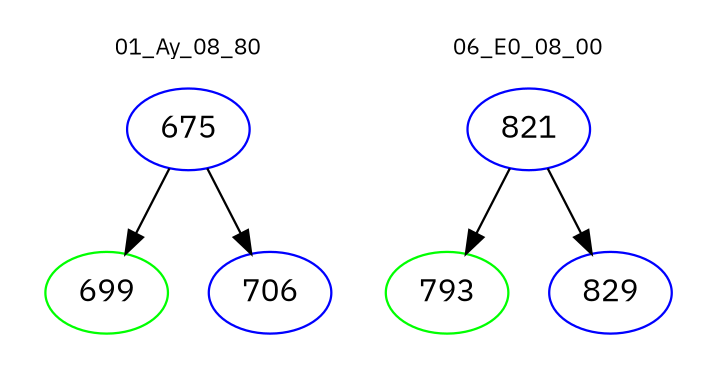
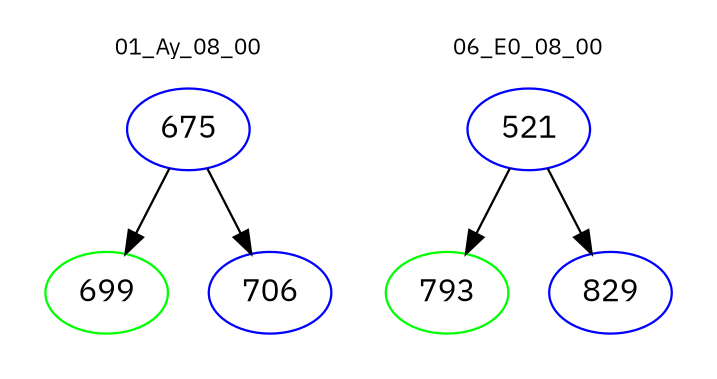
(188, 49) -> (188, 49)
(529, 129) -> (529, 129)
